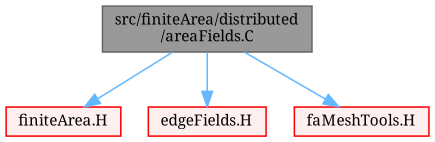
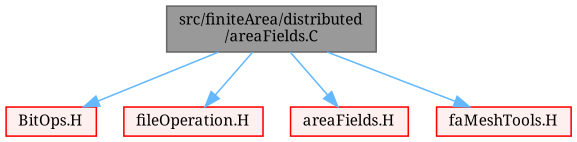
none -> (51, 122)
(63, 122) -> (193, 122)
(207, 122) -> (349, 122)
